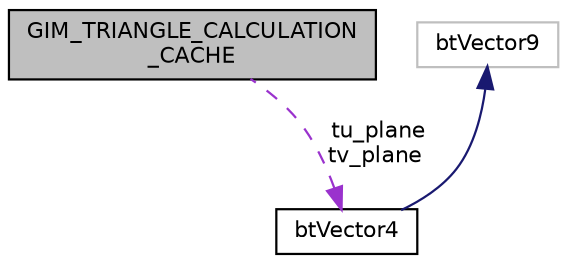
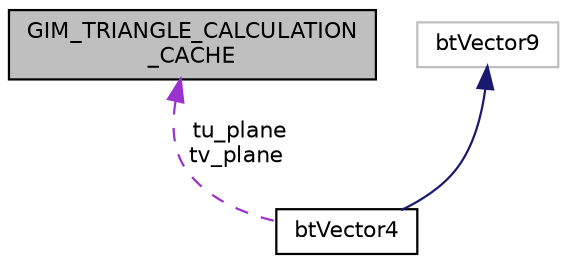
(302, 126) -> (198, 183)
